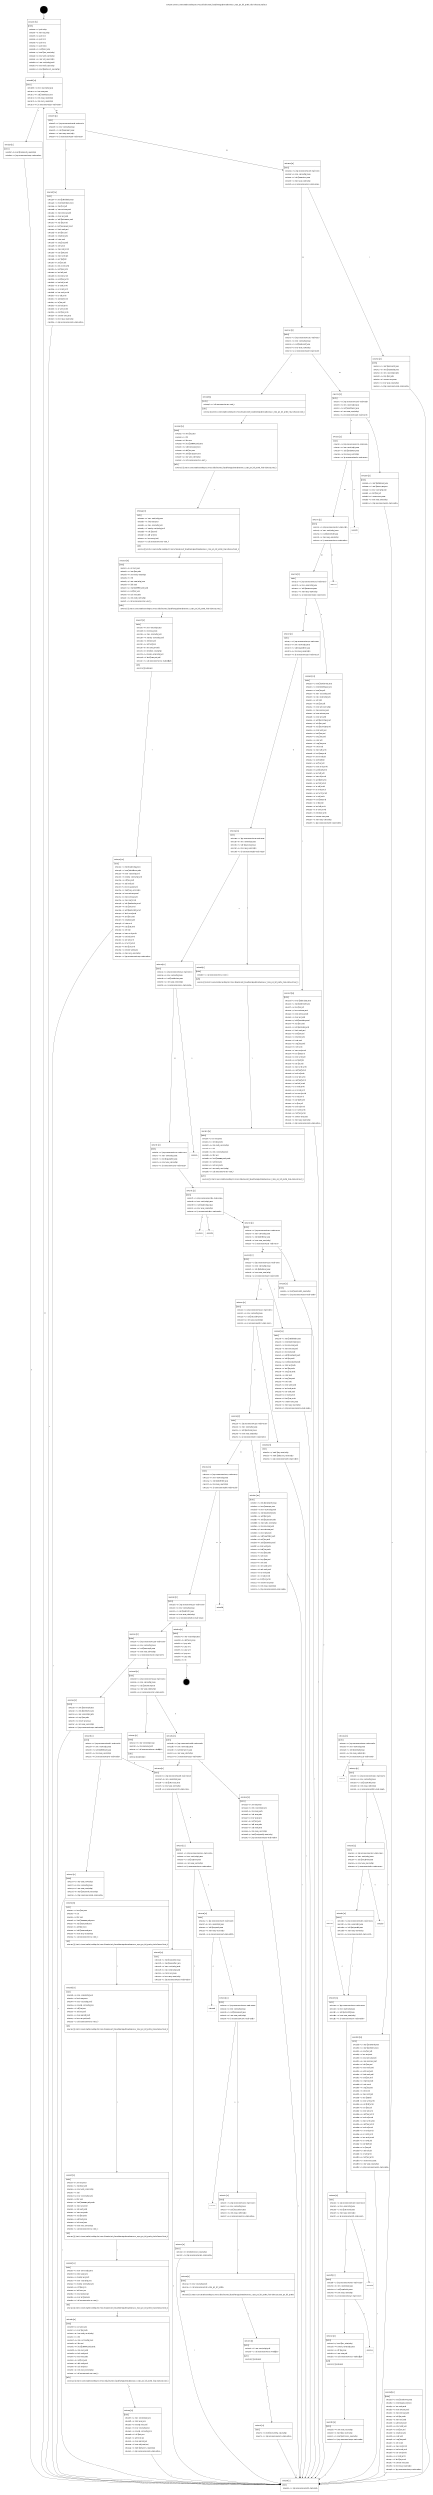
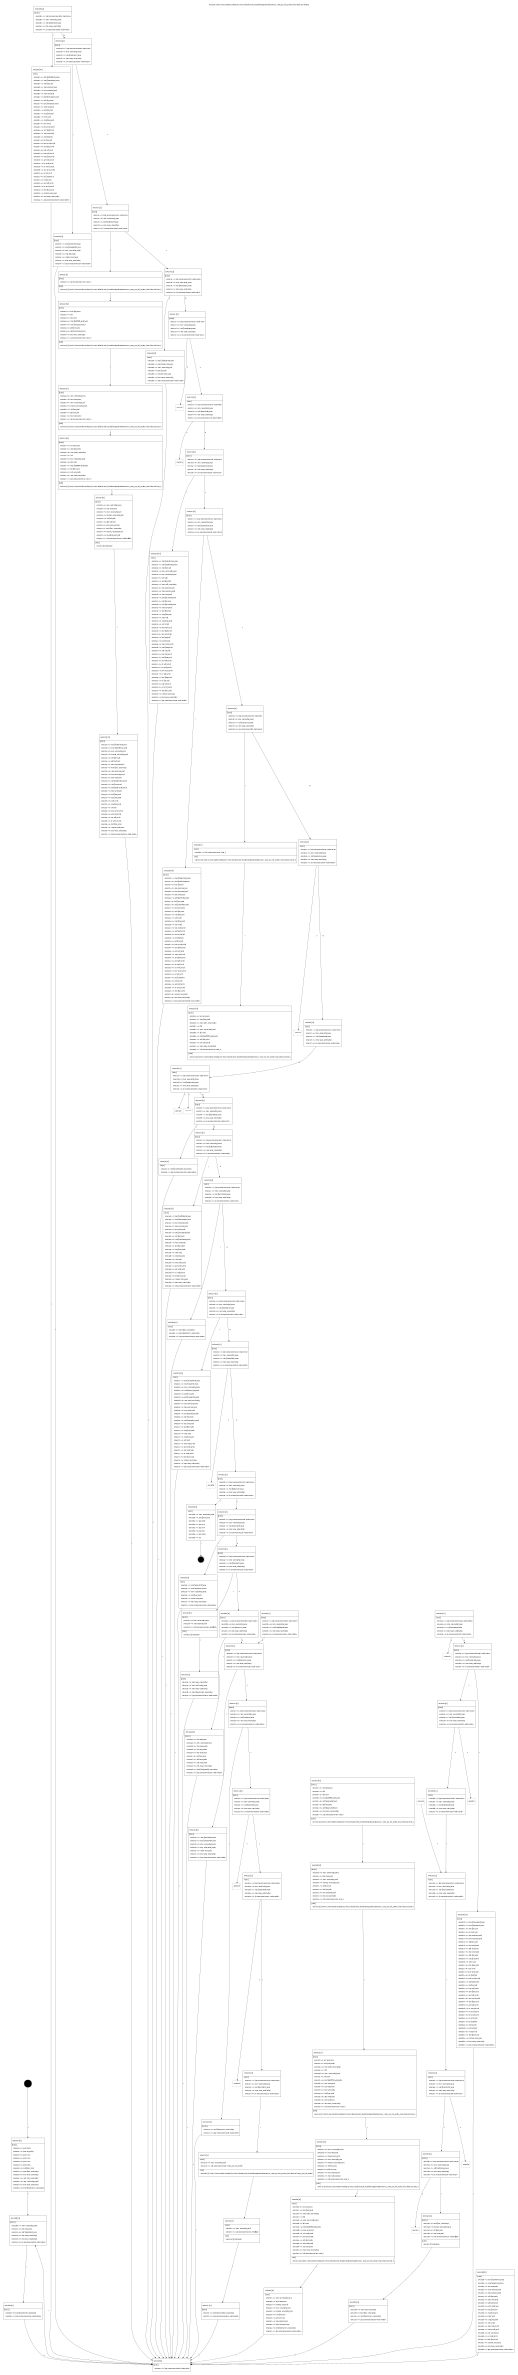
(55, 110) -> none
(94, 1815) -> (199, 1654)
